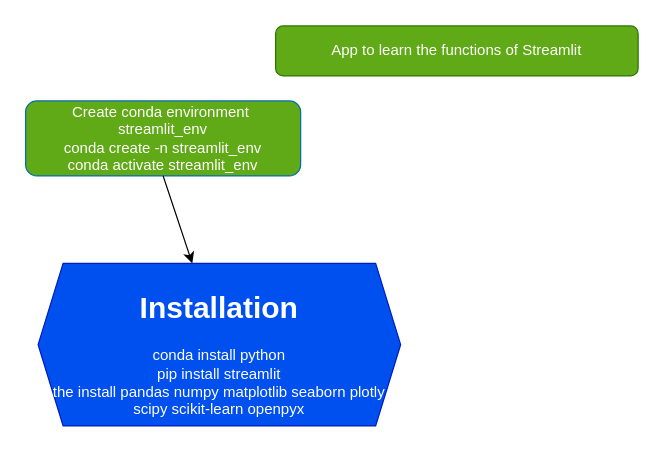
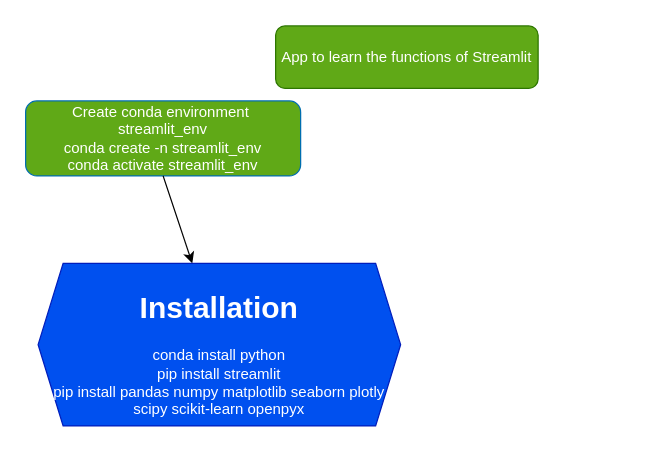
(457, 51) -> (407, 57)
(219, 344) -> (219, 344)
